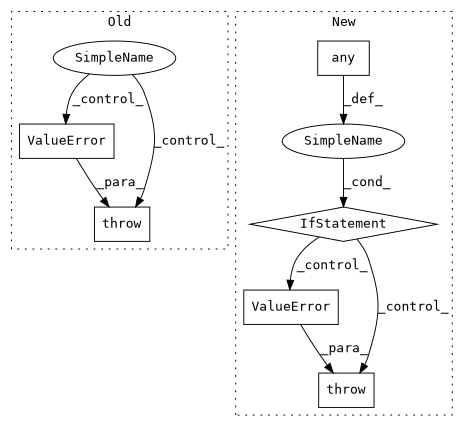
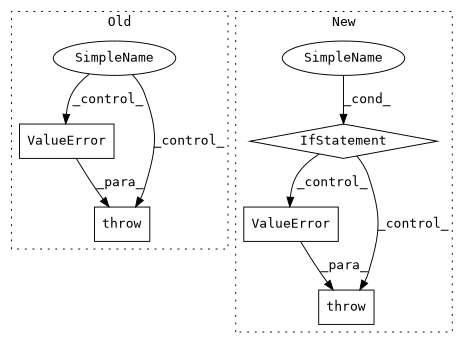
(344, 58) -> none
